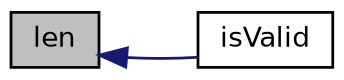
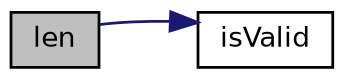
(163, 58) -> (134, 22)
